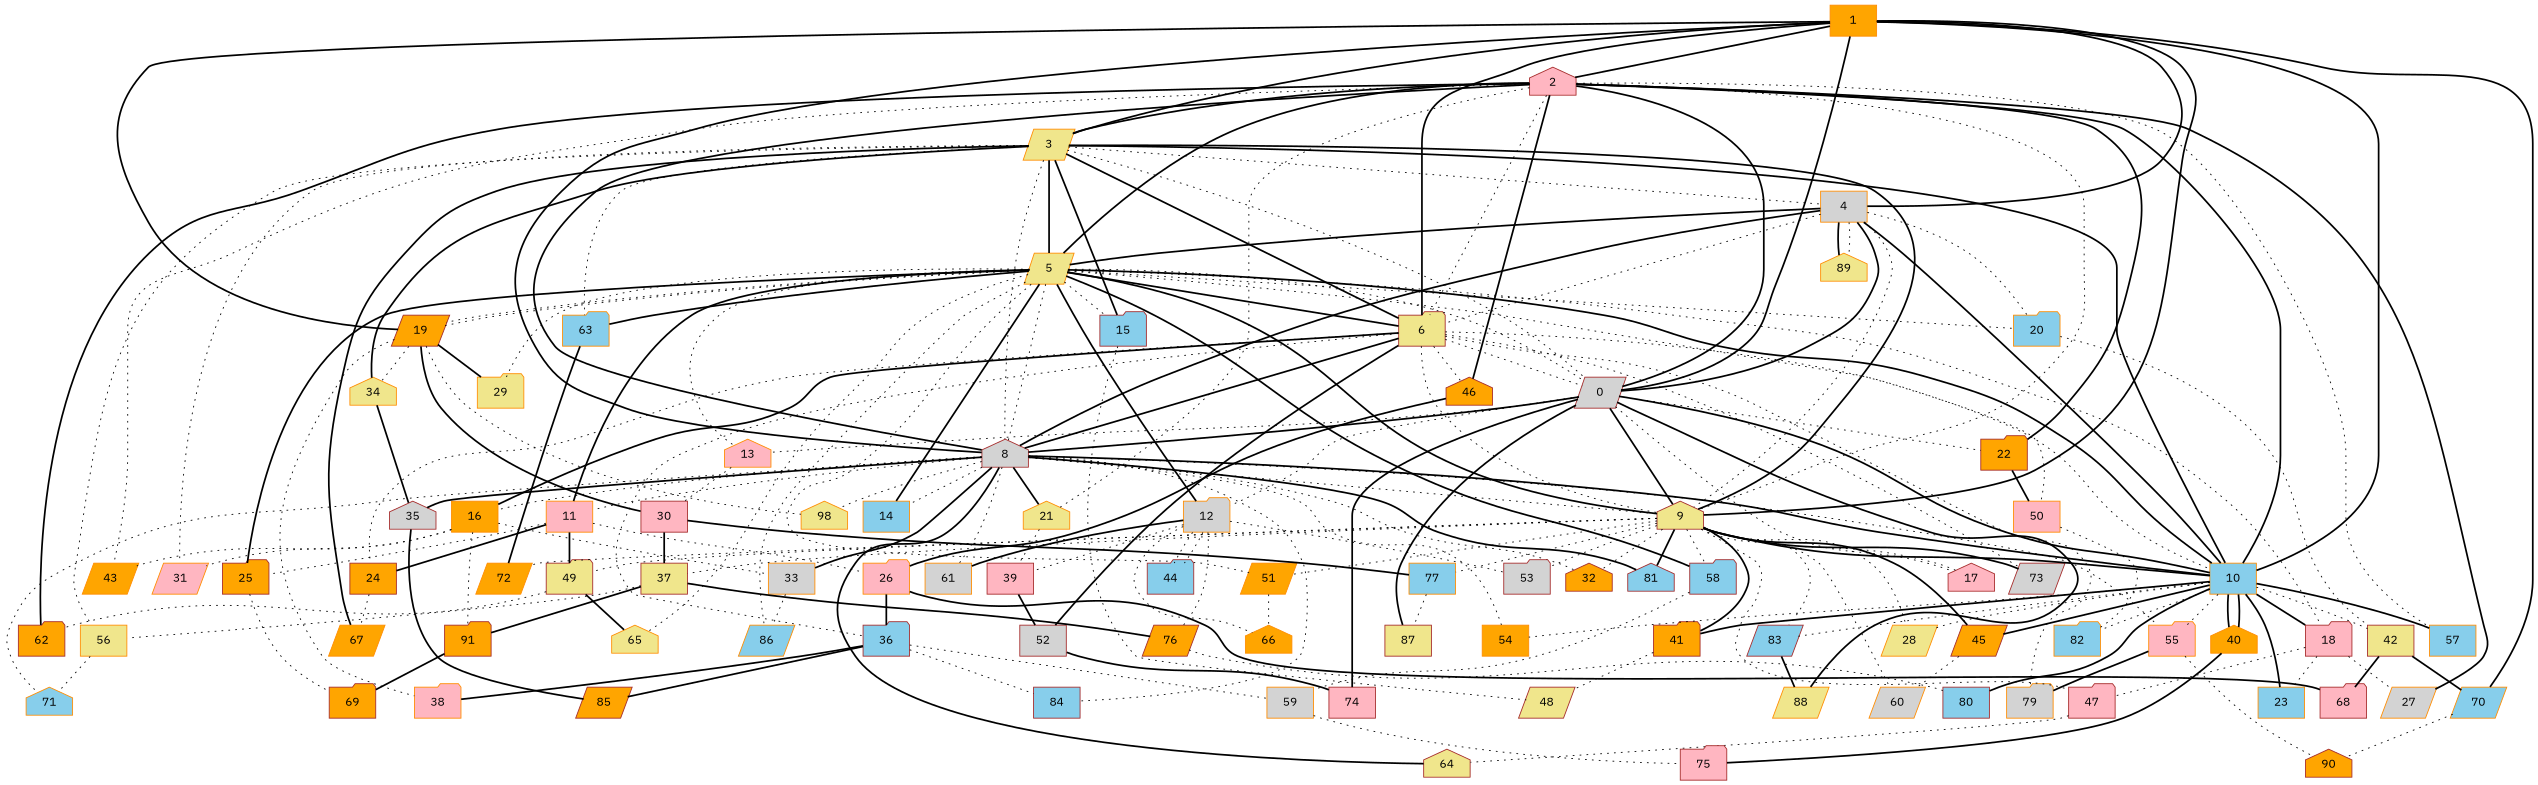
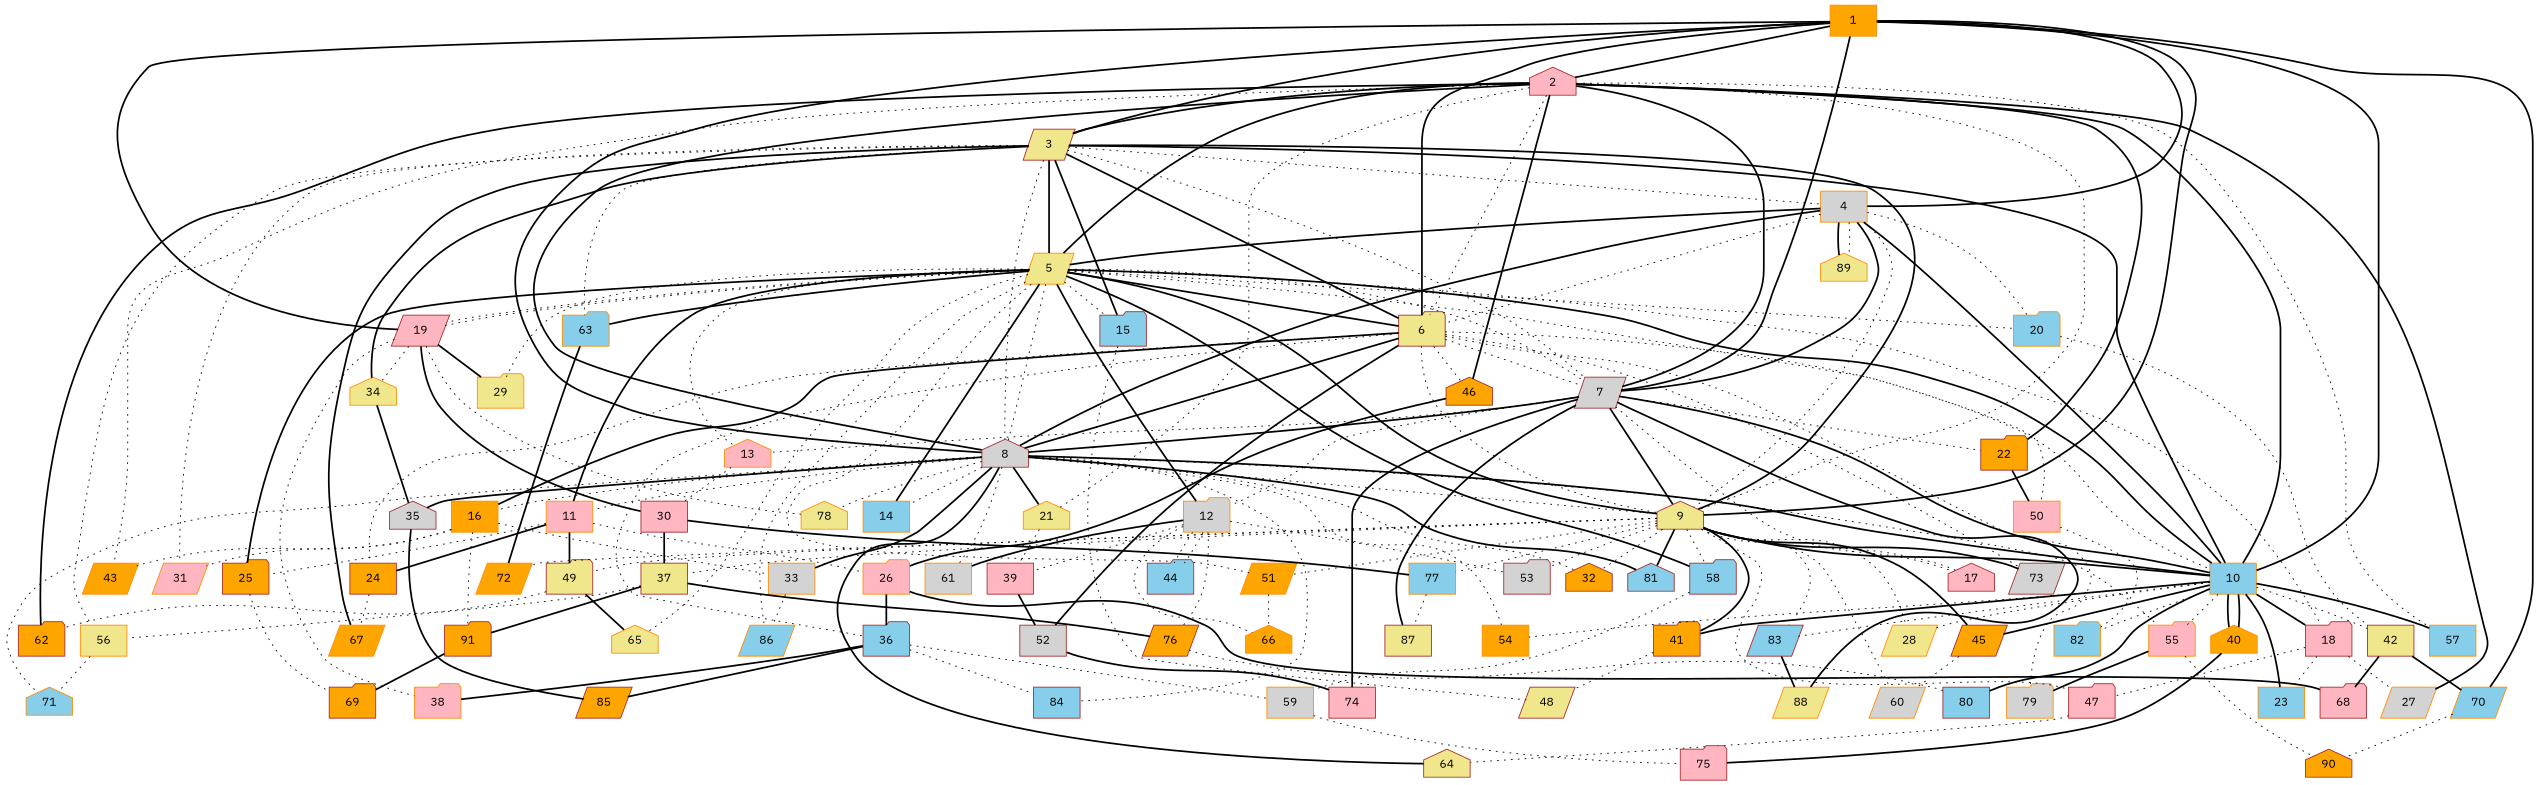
(1049, 145) -> (1049, 145)
(420, 331) -> (420, 331)
(1600, 393) -> (1600, 393)
(824, 517) -> (824, 517)
